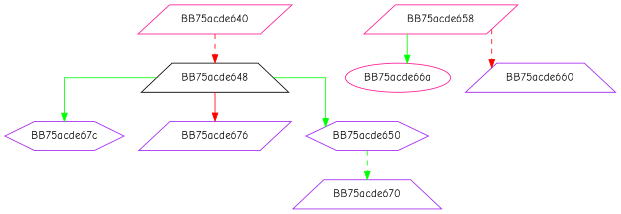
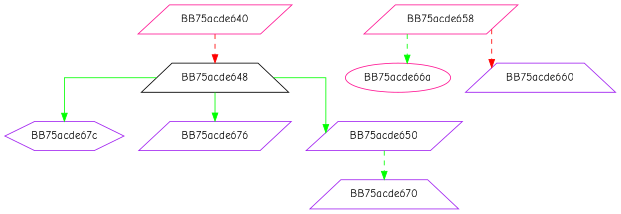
(407, 45) -> (407, 45)
(215, 103) -> (215, 103)
(367, 136) -> (384, 136)
